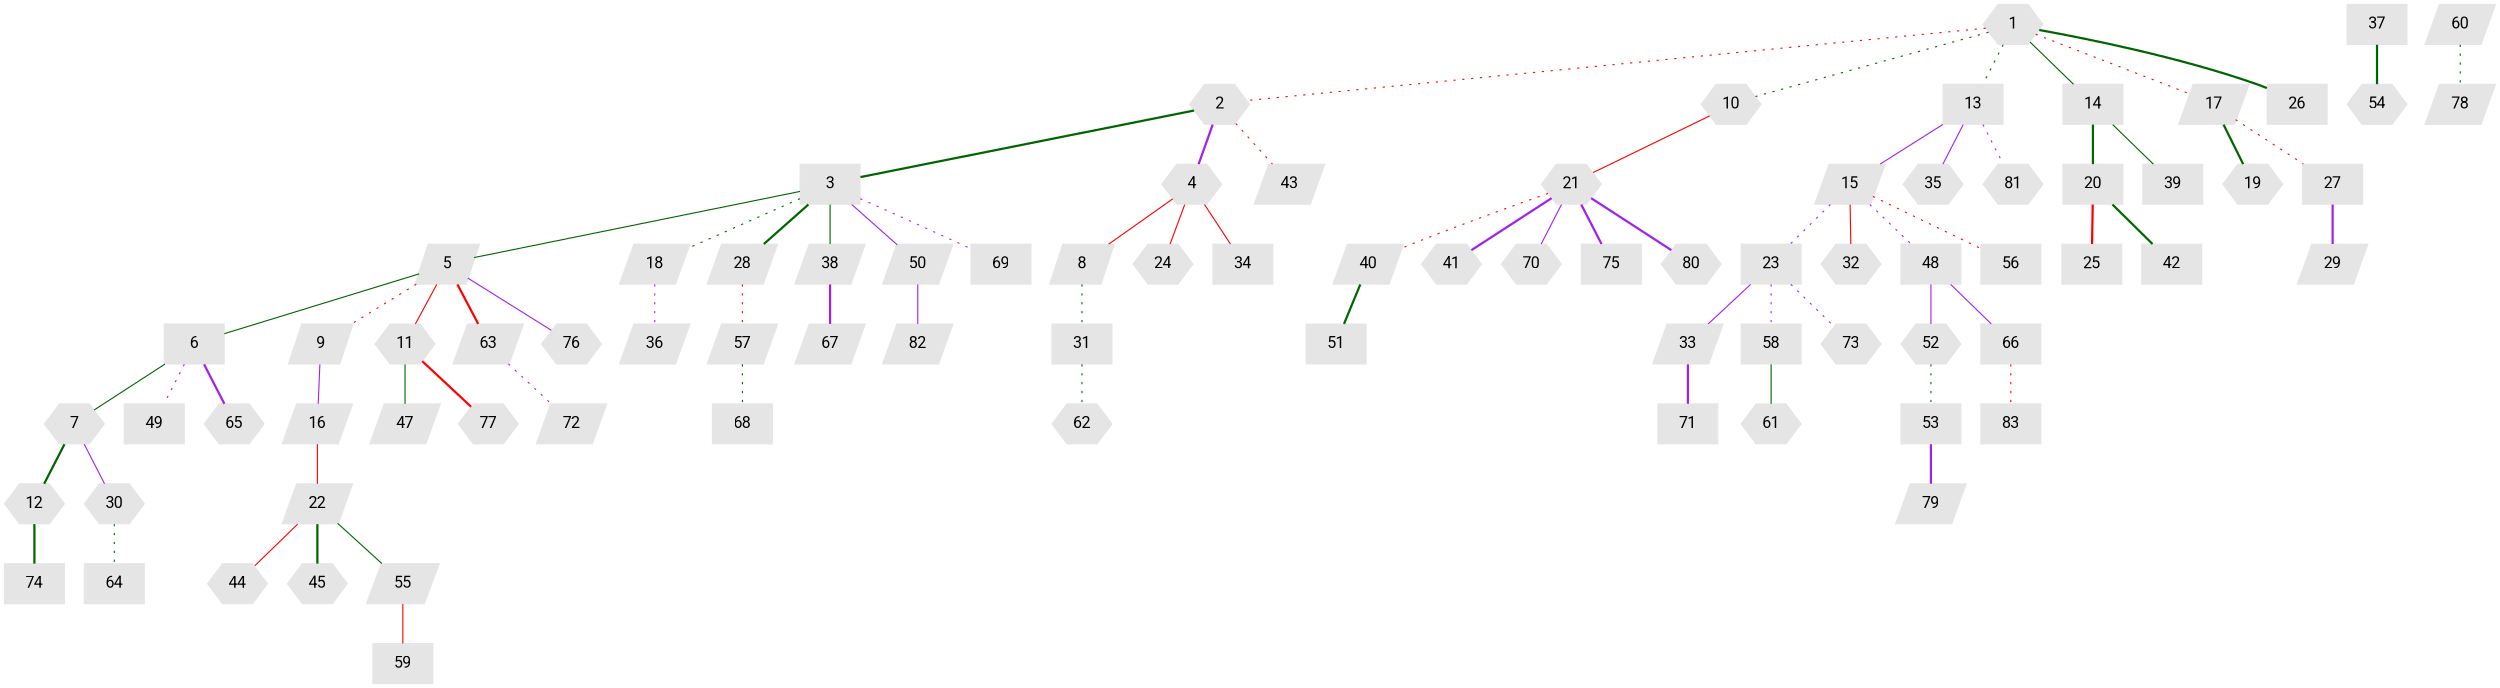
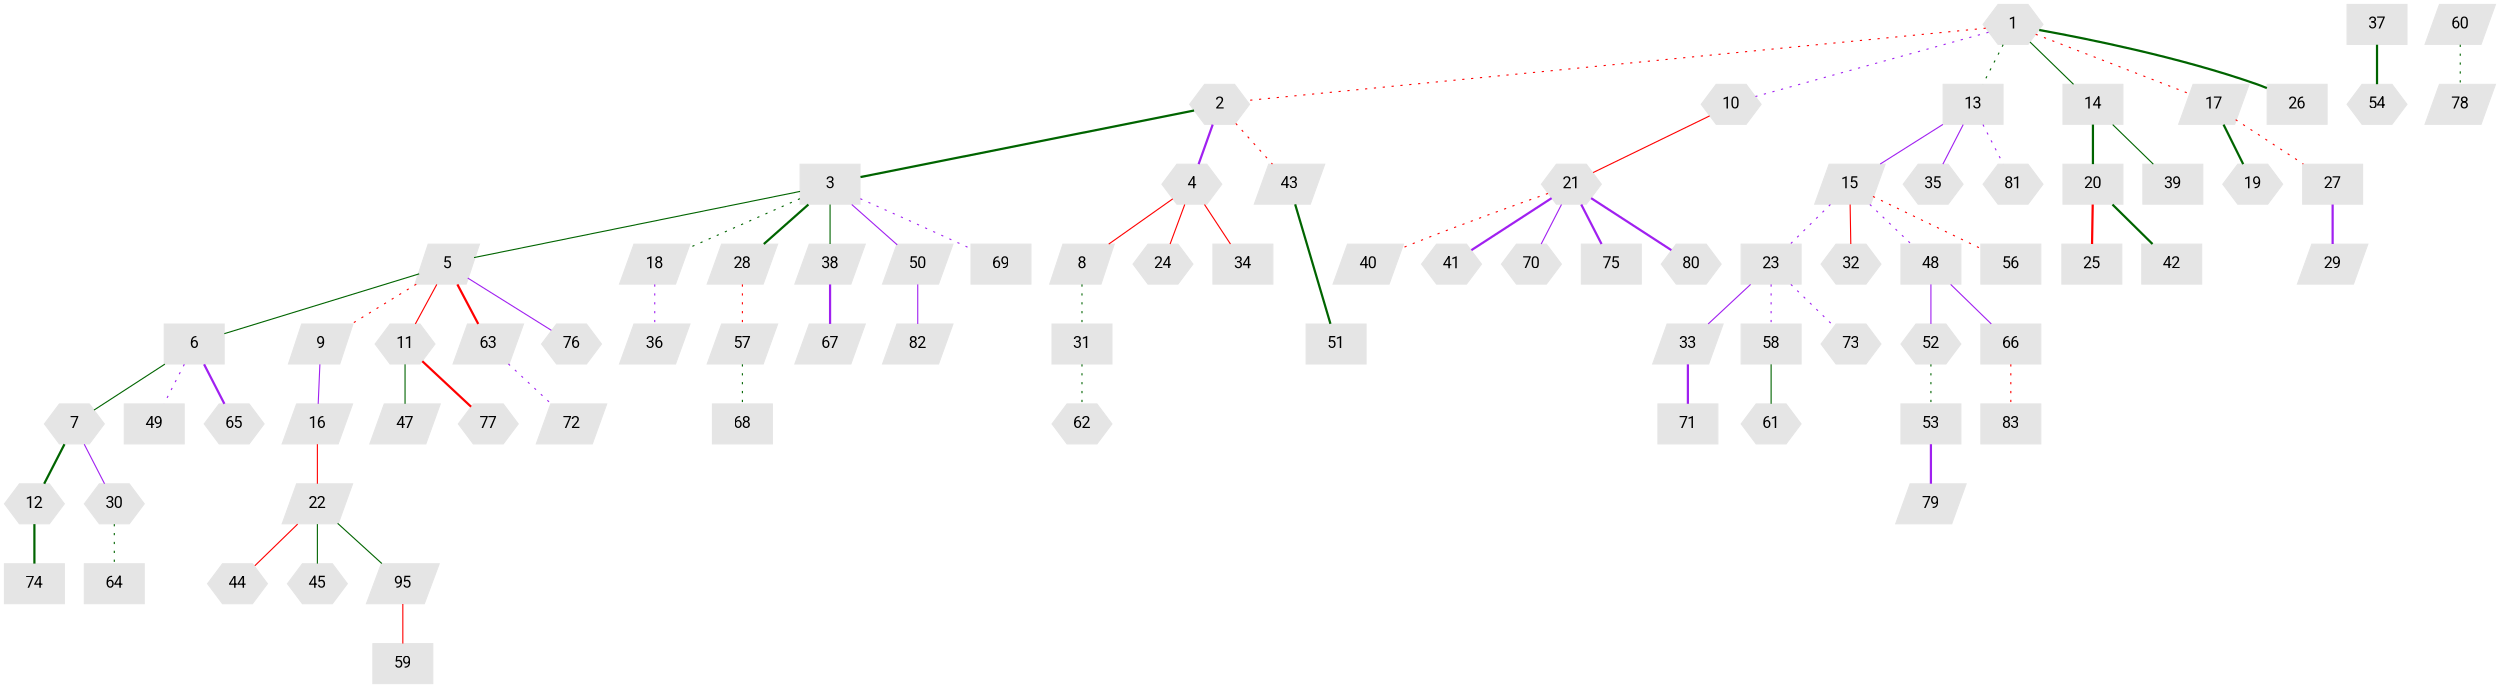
(1872, 64) -> (1872, 64)
(1352, 304) -> (1313, 264)
(317, 544) -> (317, 544)
(403, 584) -> (403, 584)
